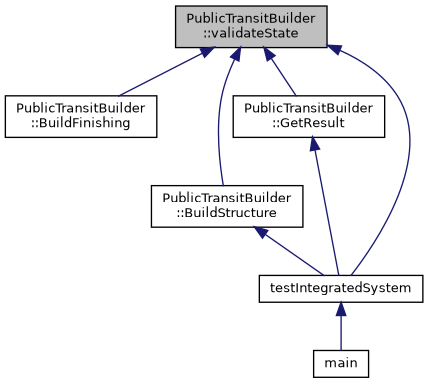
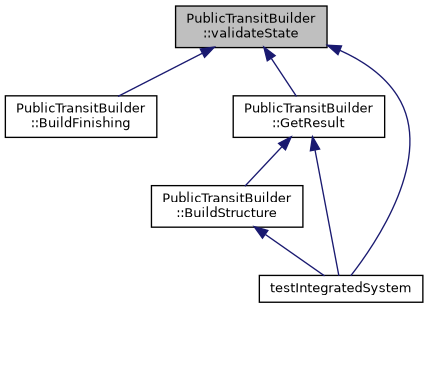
(219, 122) -> (263, 166)
(341, 364) -> none
